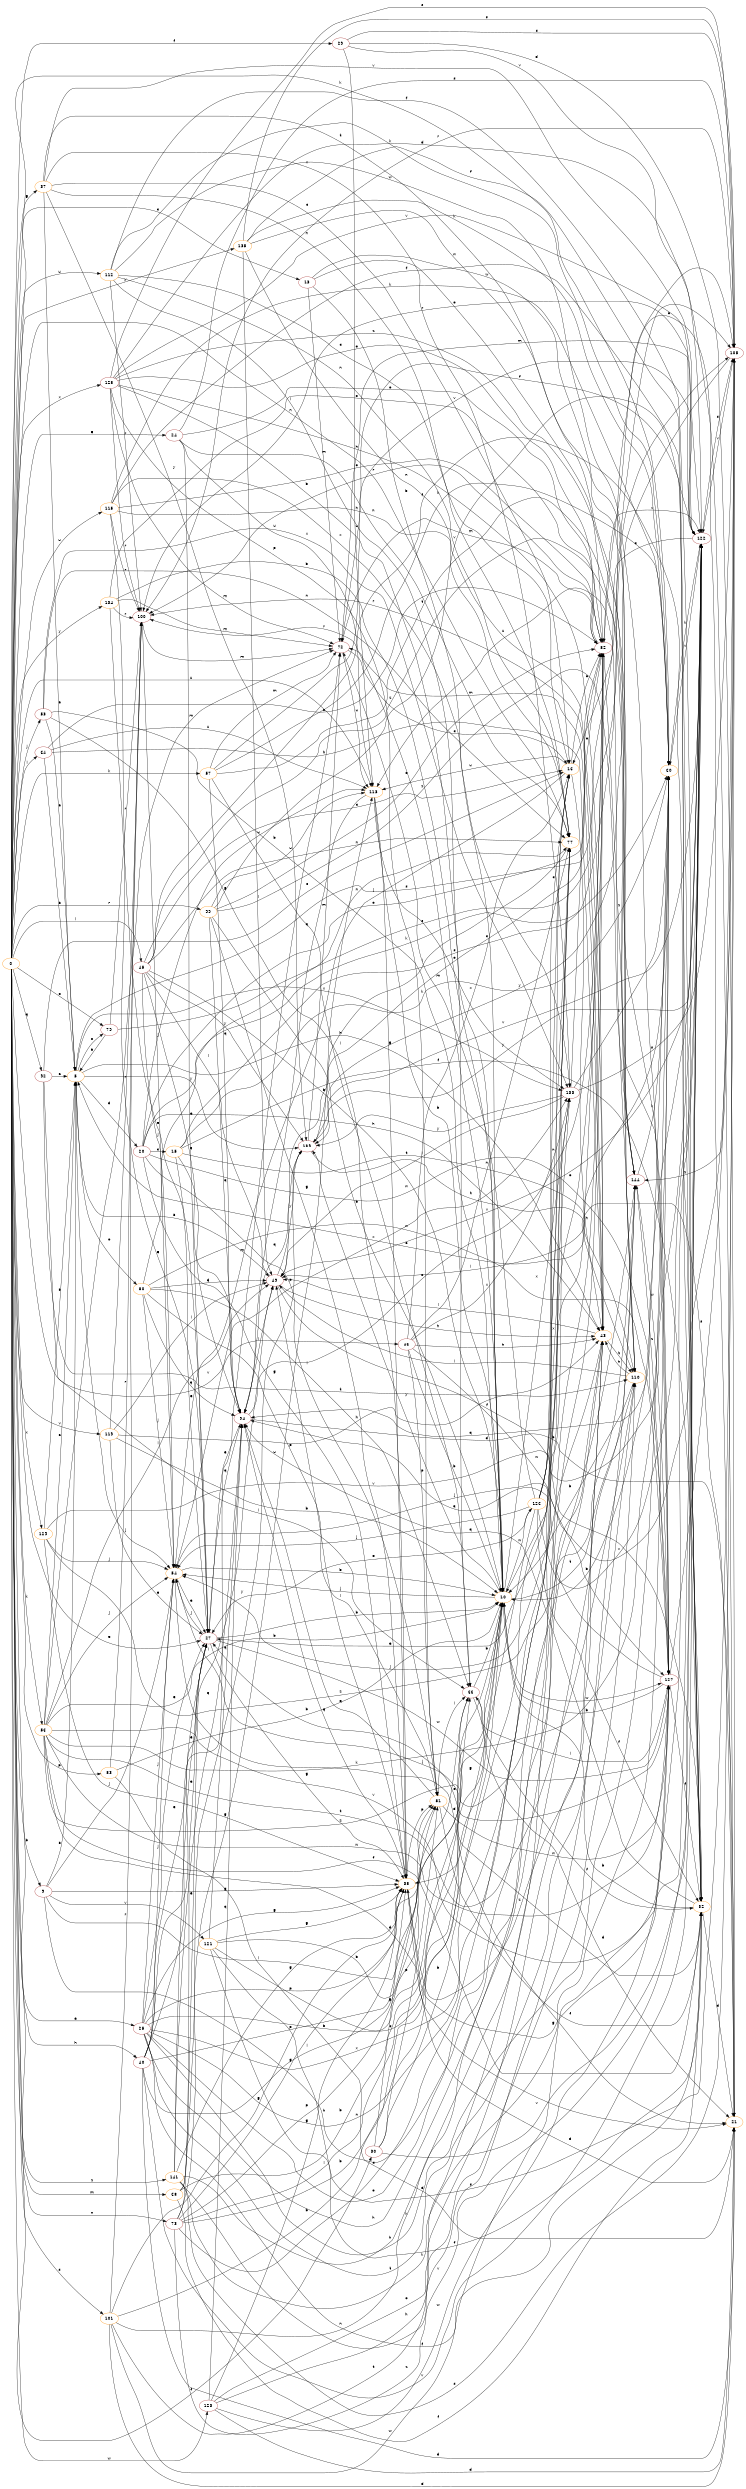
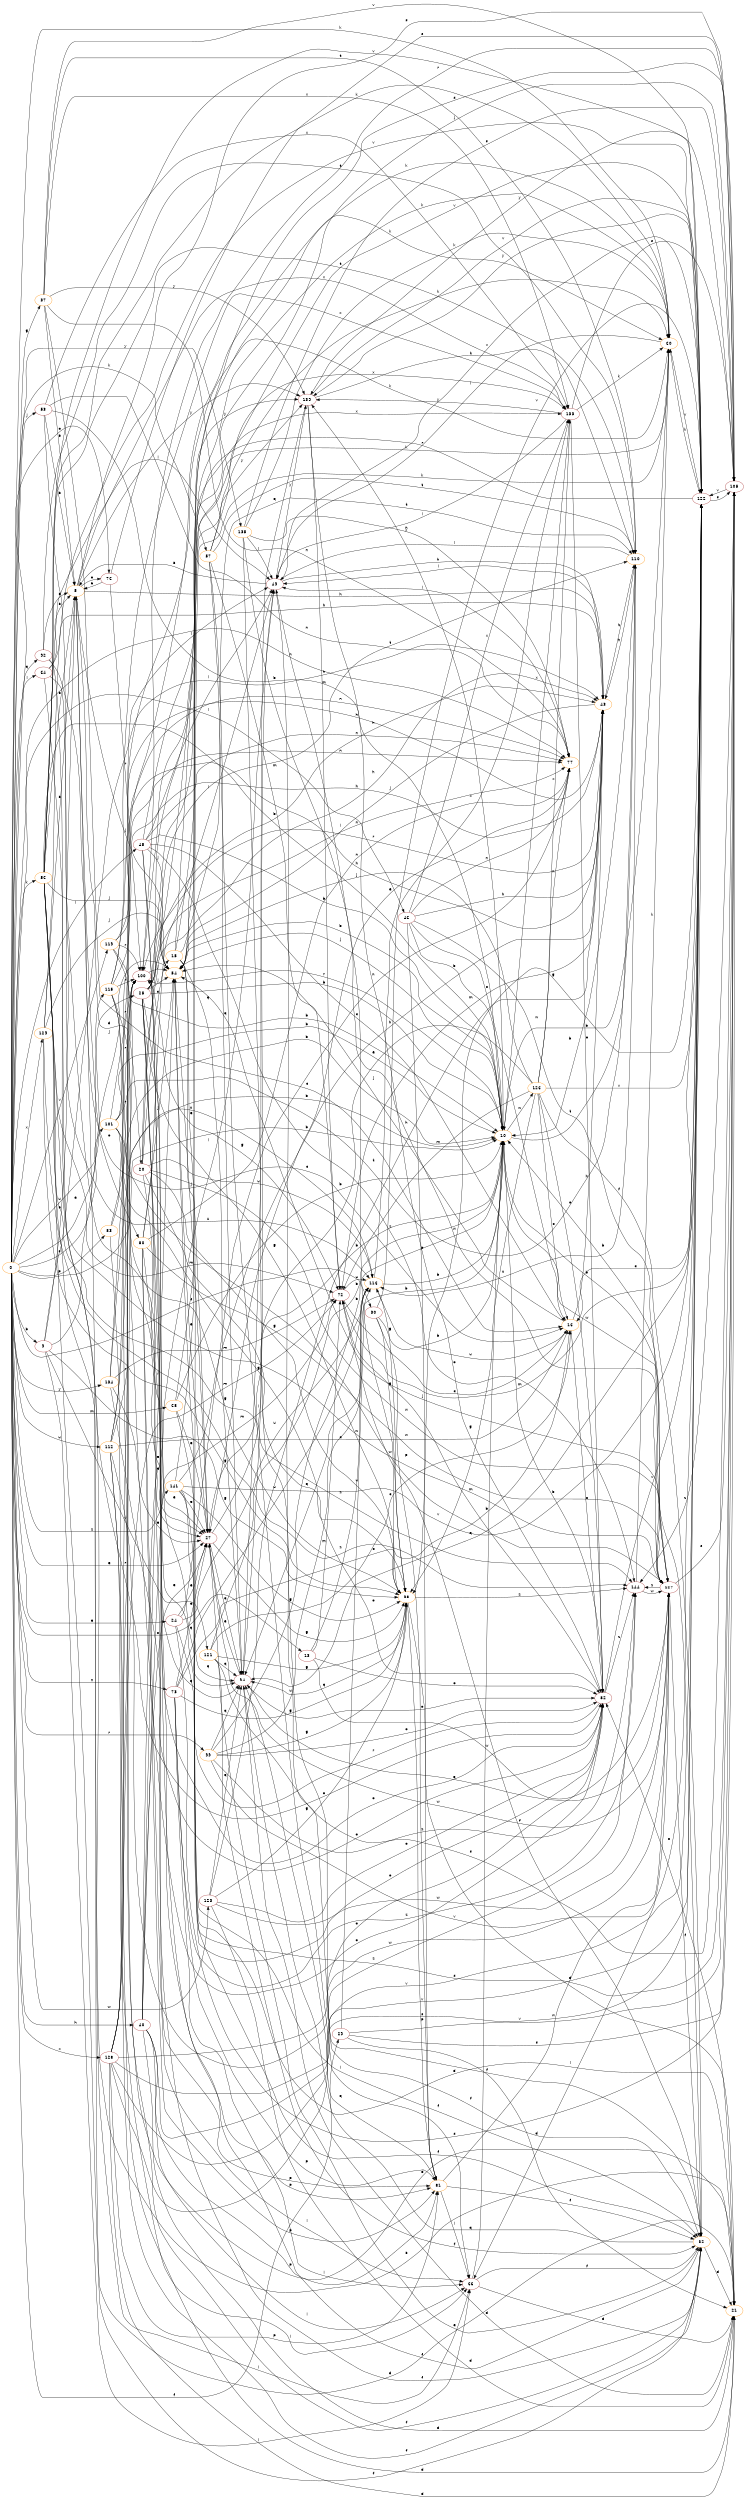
(243, 657) -> (243, 1145)
(374, 792) -> (374, 1283)
(109, 1030) -> (109, 579)
(208, 1372) -> (208, 710)
(423, 2016) -> none
